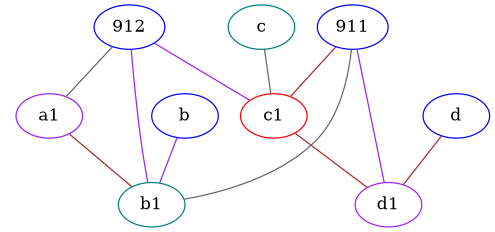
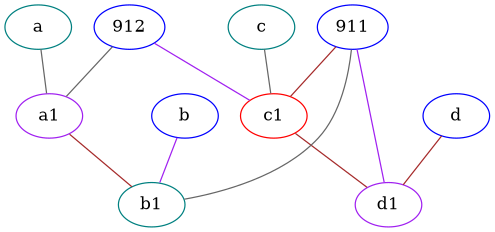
none -> (38, 27)
(138, 116) -> none
